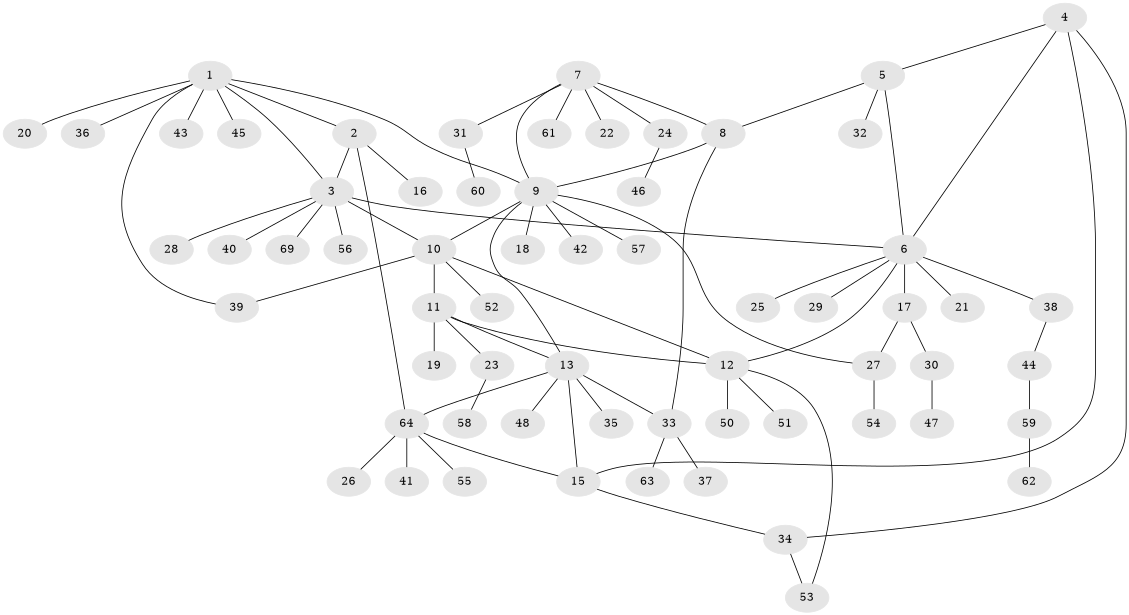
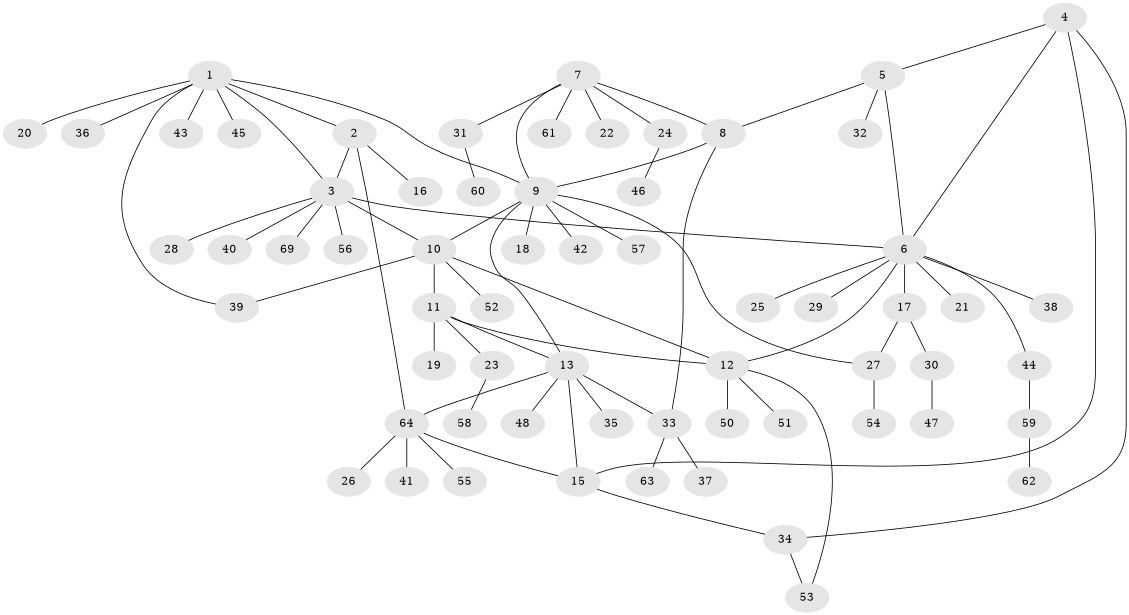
(1040, 337) -> (988, 290)
